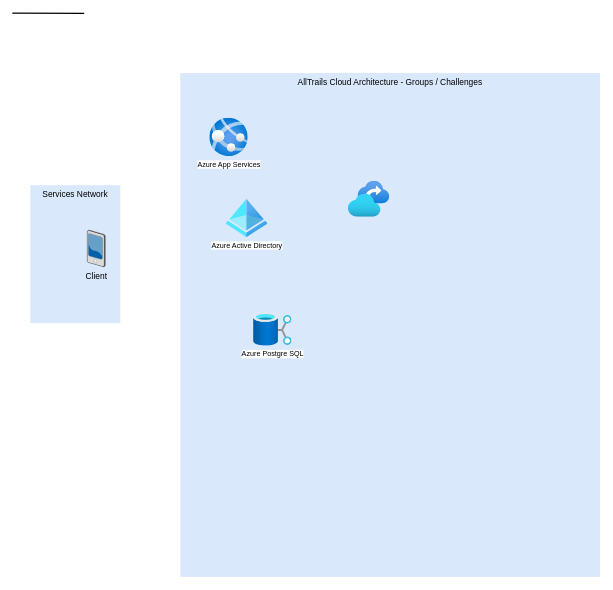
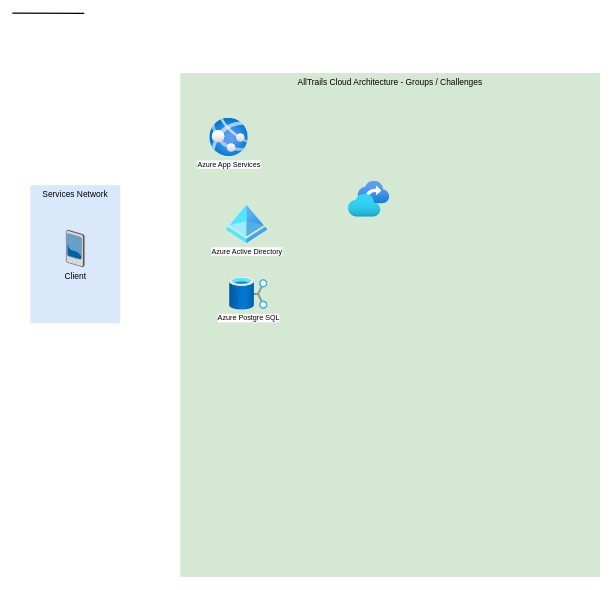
(247, 218) -> (247, 224)
(96, 248) -> (75, 248)
(390, 325) -> (390, 325)
(273, 329) -> (249, 293)
